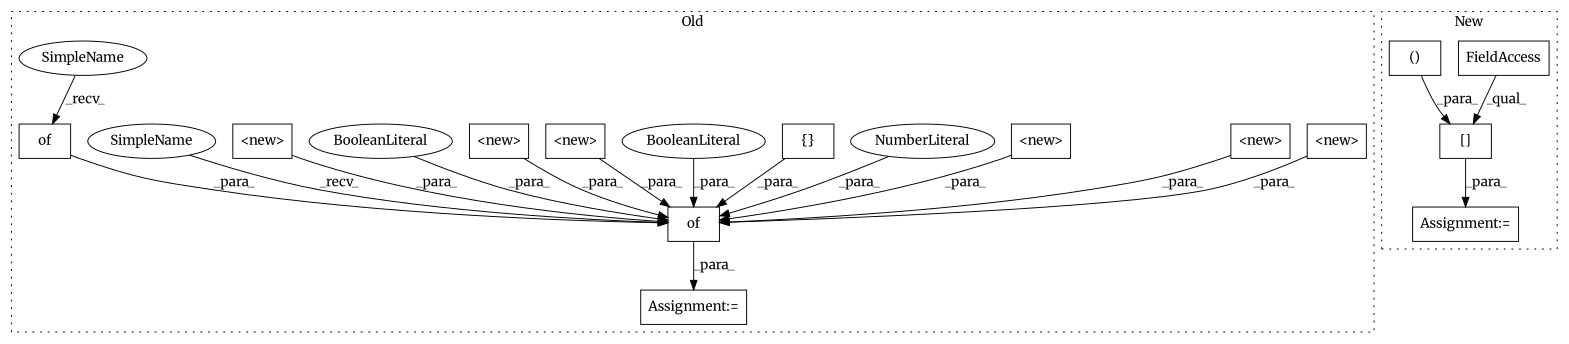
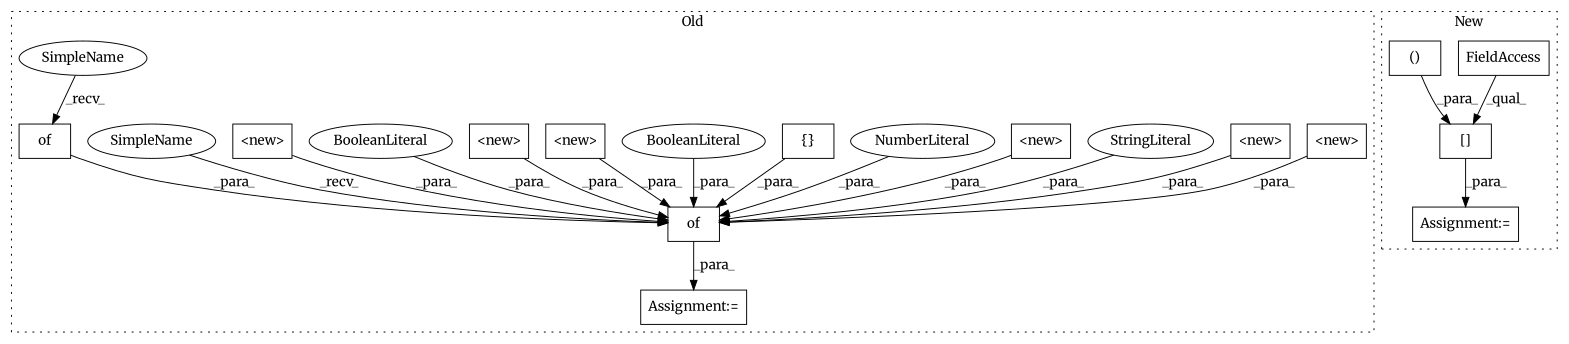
none -> (1151, 141)
